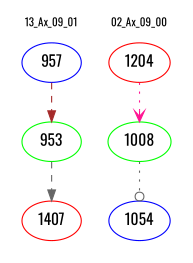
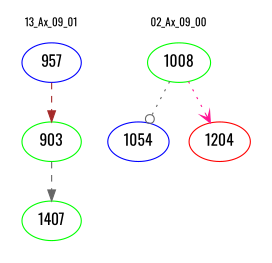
(140, 97) -> (197, 97)
(52, 142) -> (52, 142)
(52, 221) -> (52, 221)
